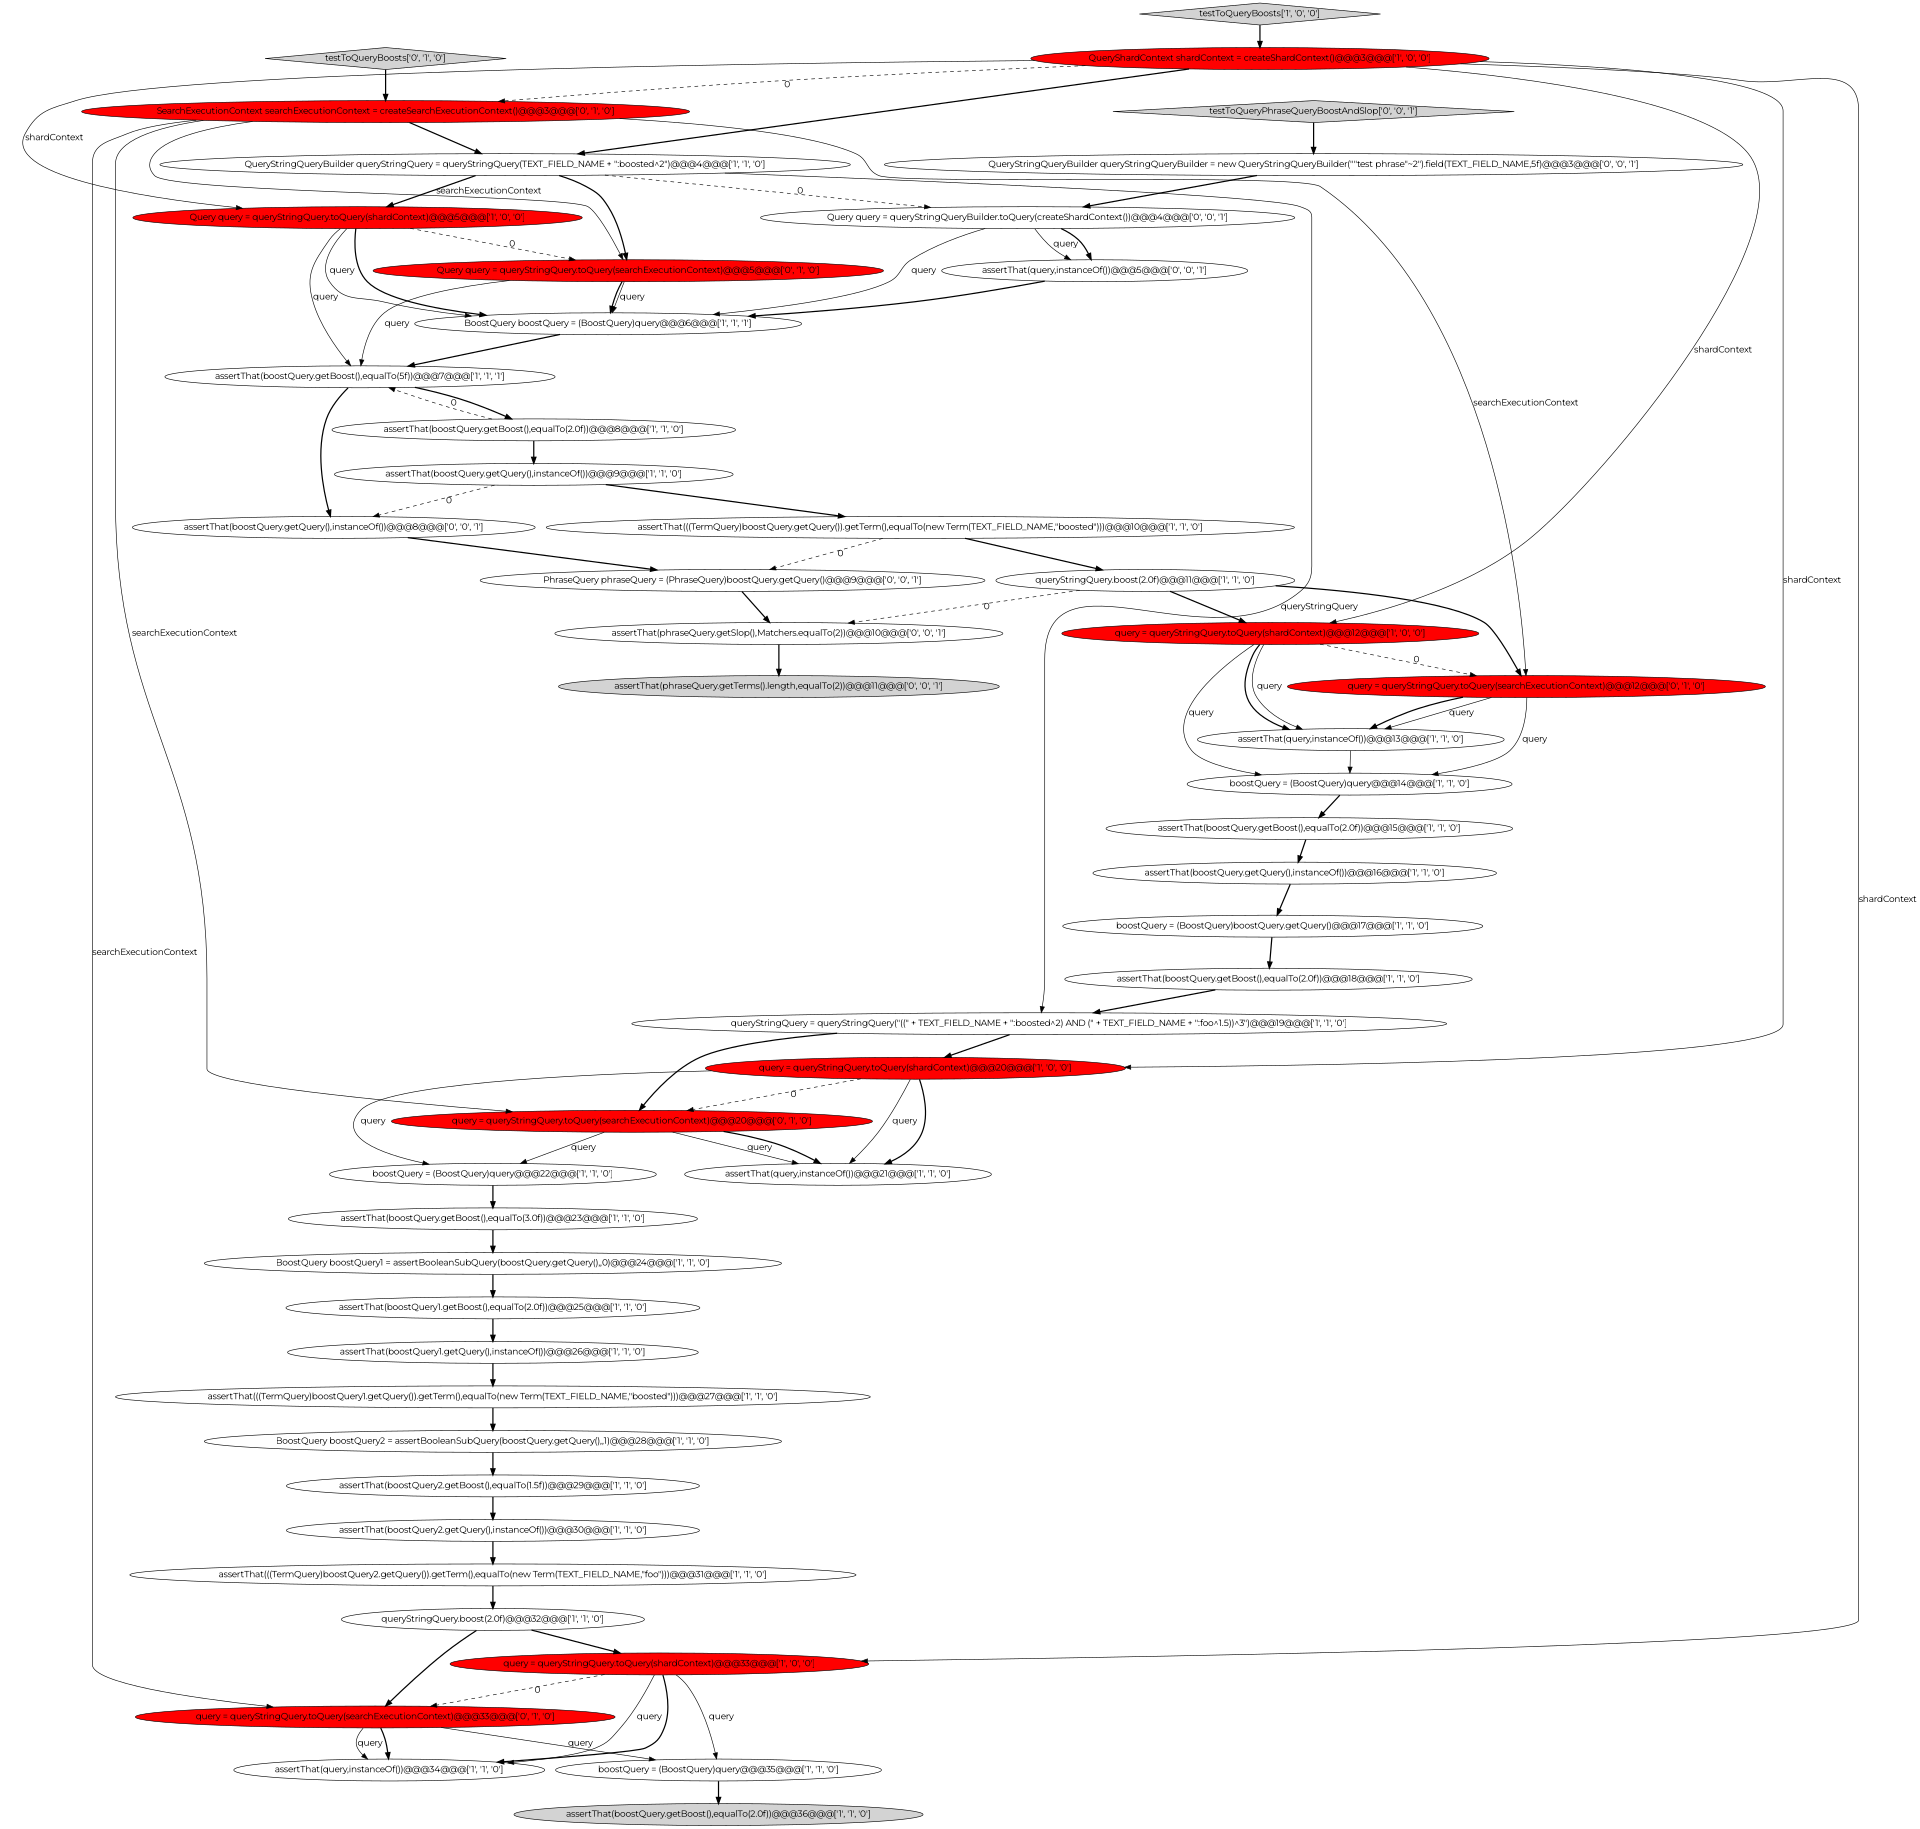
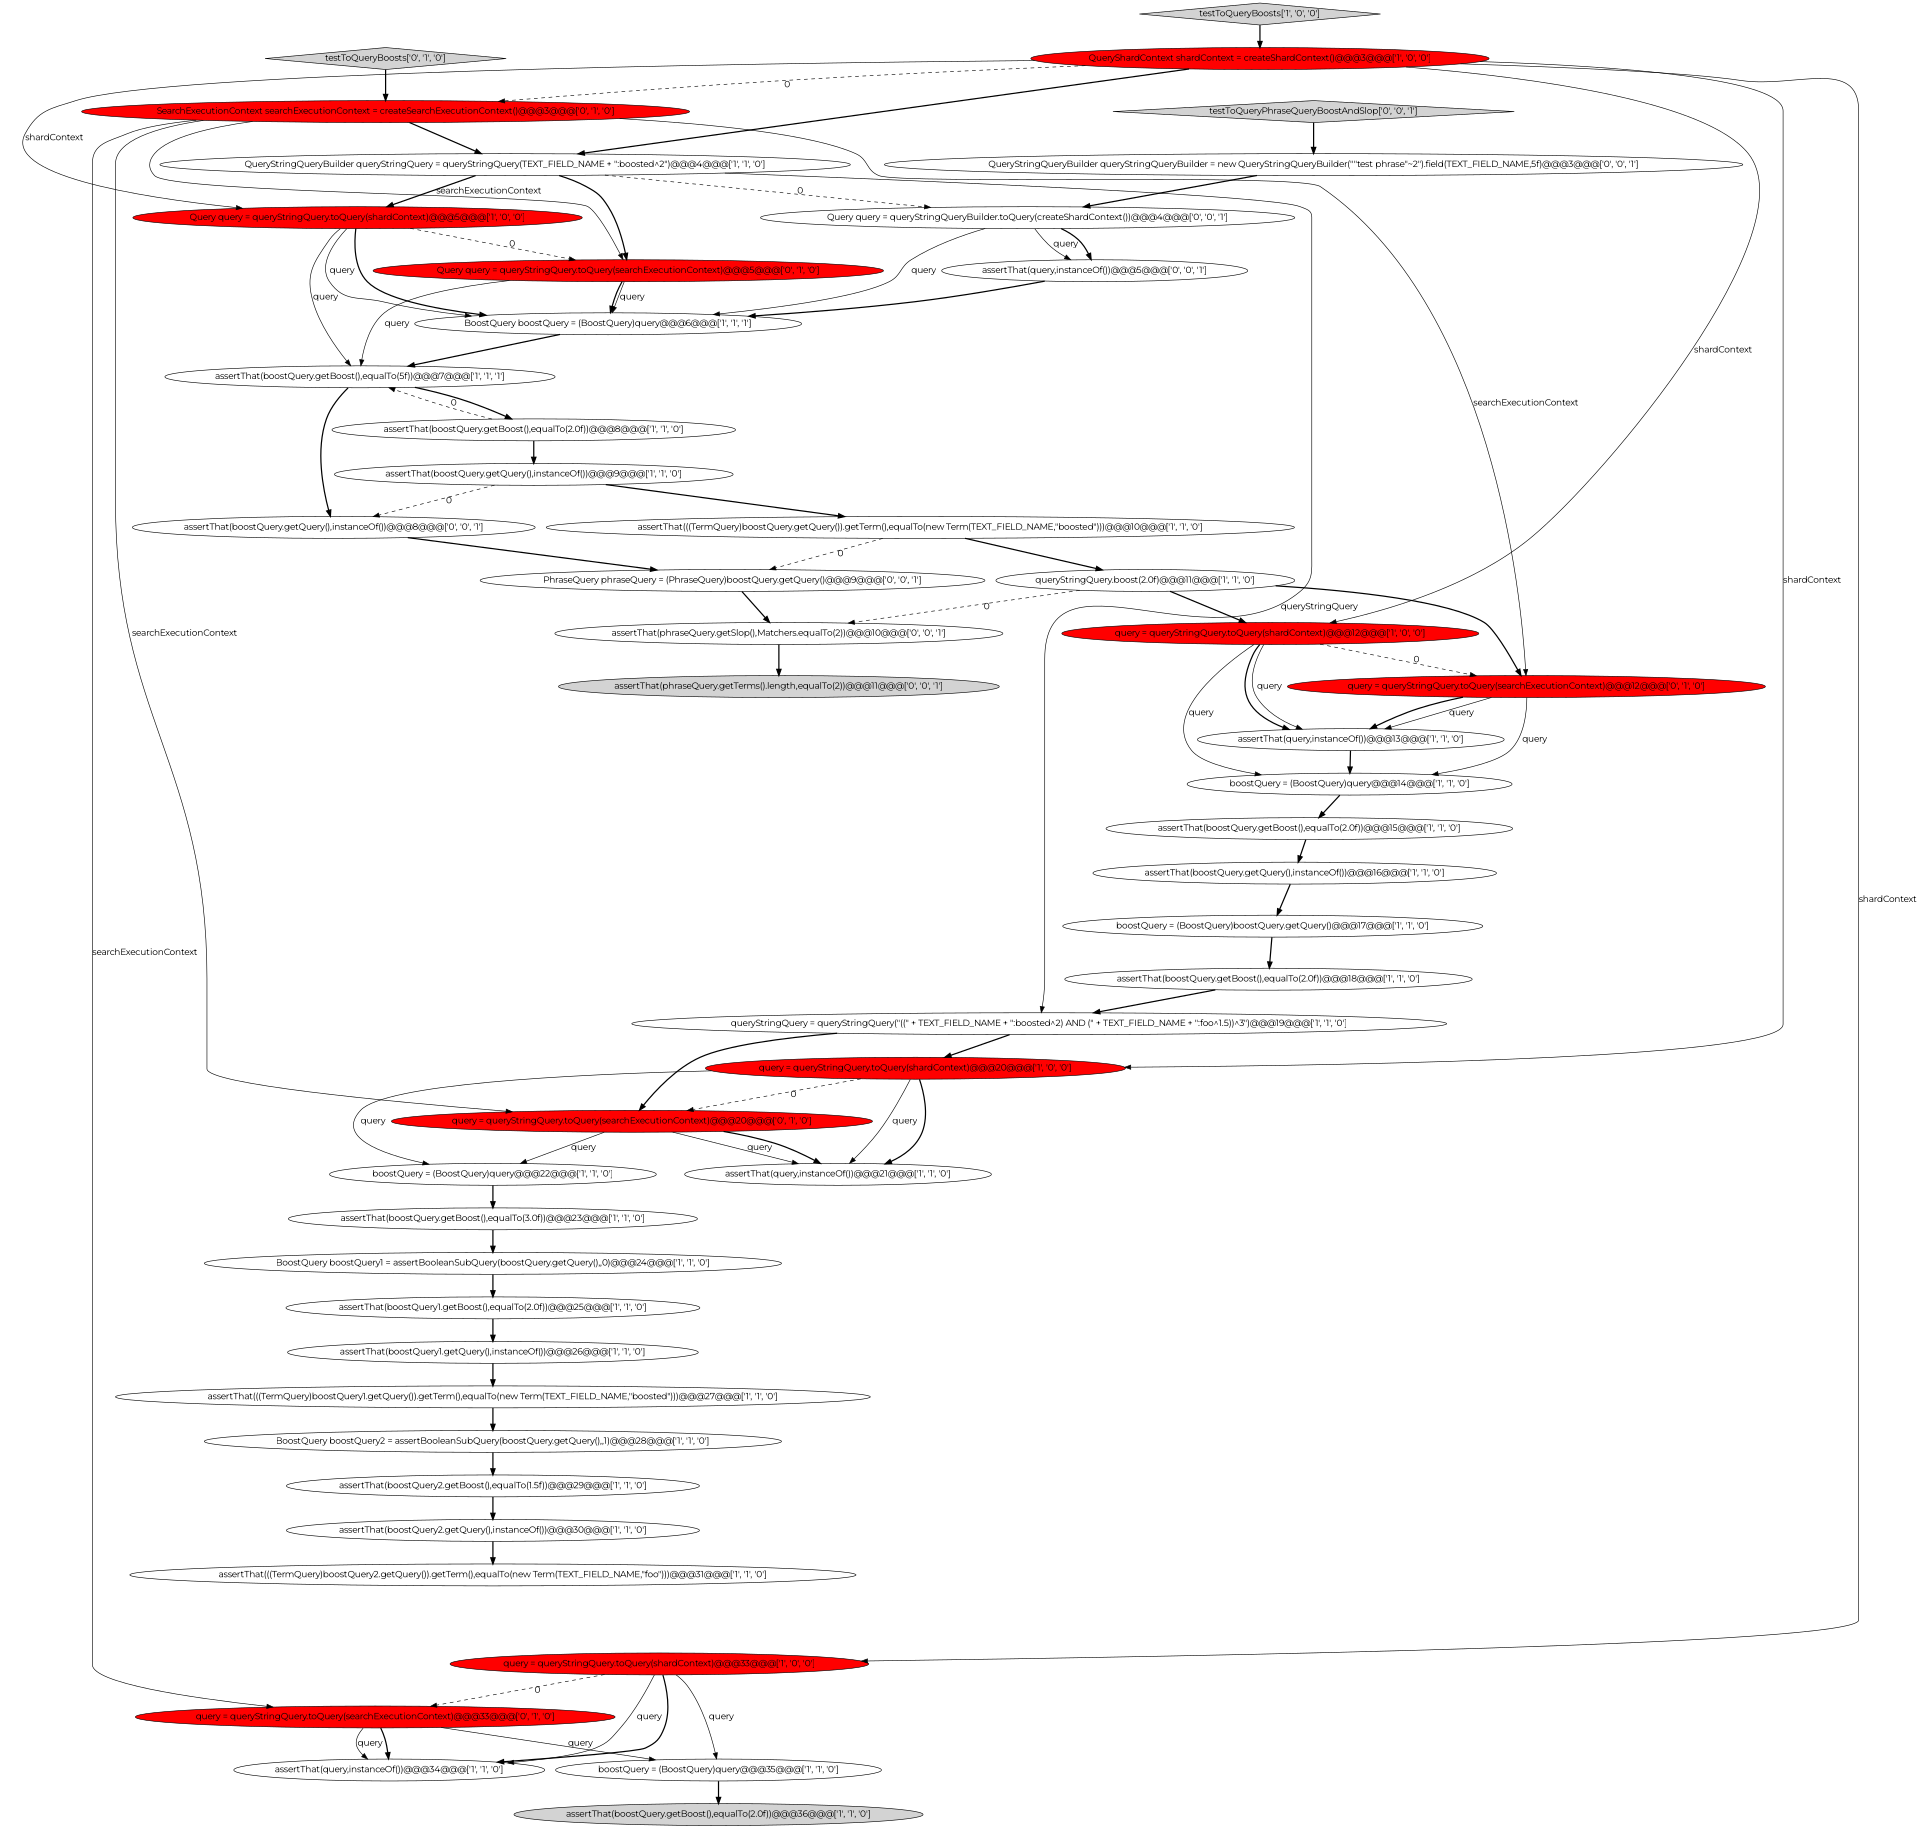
(1350, 759) -> (1350, 759)
(493, 1619) -> none
